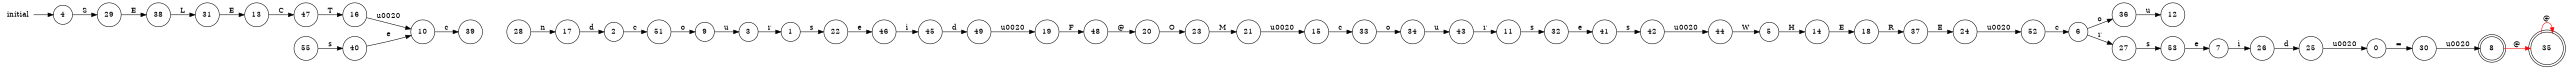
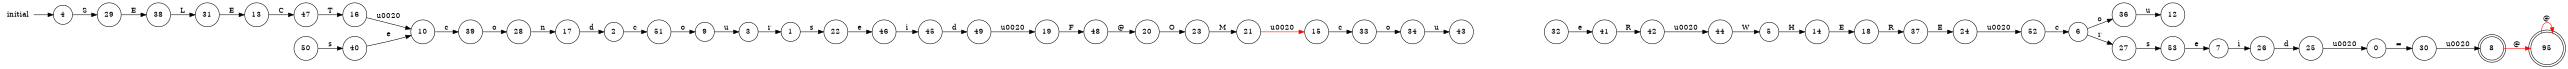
(1628, 28) -> (1628, 28)
none -> (492, 32)
(1280, 32) -> (1280, 32)
(1509, 32) -> none
(306, 48) -> (306, 48)
(2547, 48) -> (2547, 48)
